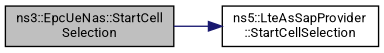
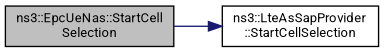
(300, 26) -> (300, 26)
